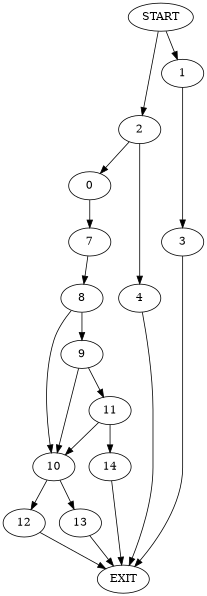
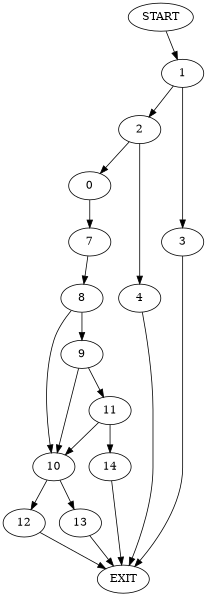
(151, 69) -> (164, 98)
